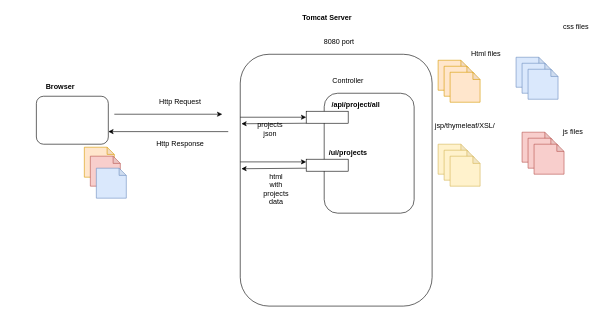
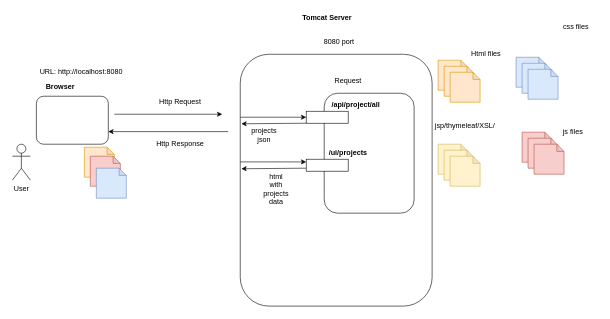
none -> (81, 72)
(348, 81) -> (348, 81)
(270, 129) -> (264, 135)
none -> (21, 162)
